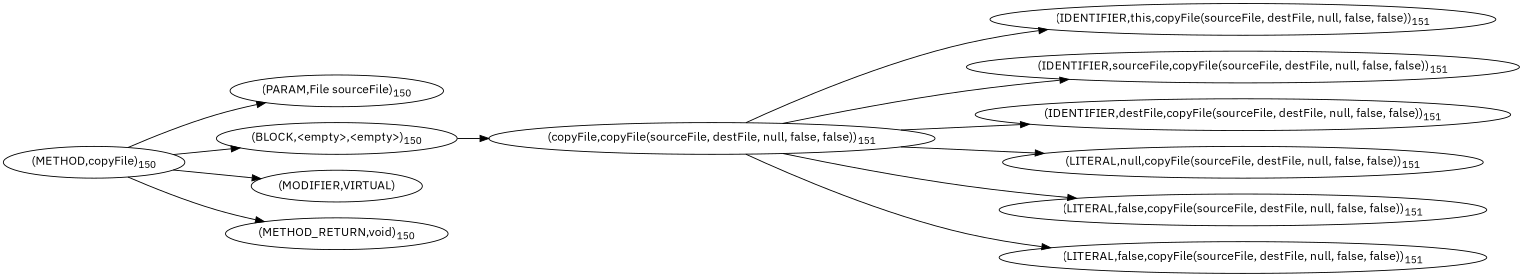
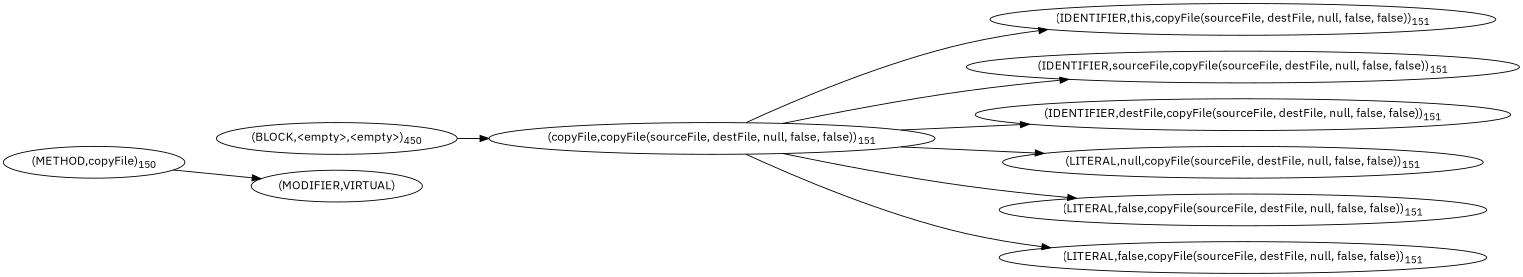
(337, 91) -> none
(413, 137) -> (413, 137)
(202, 152) -> none
(337, 234) -> none
